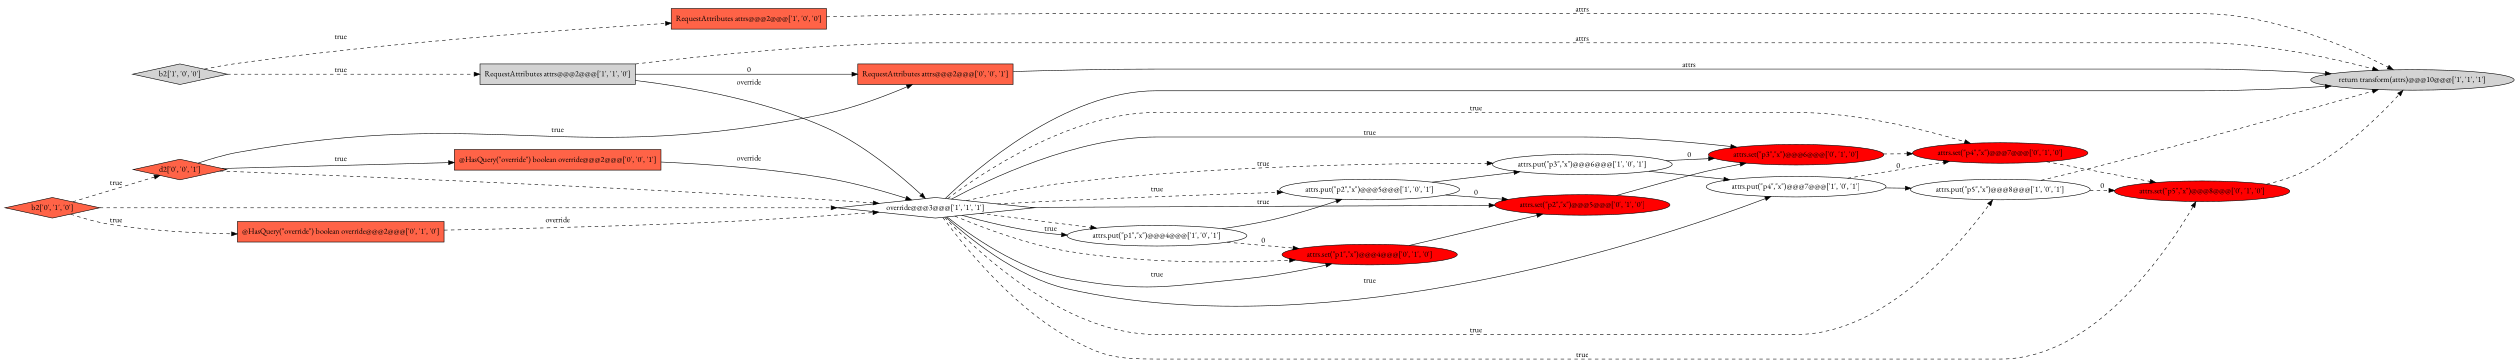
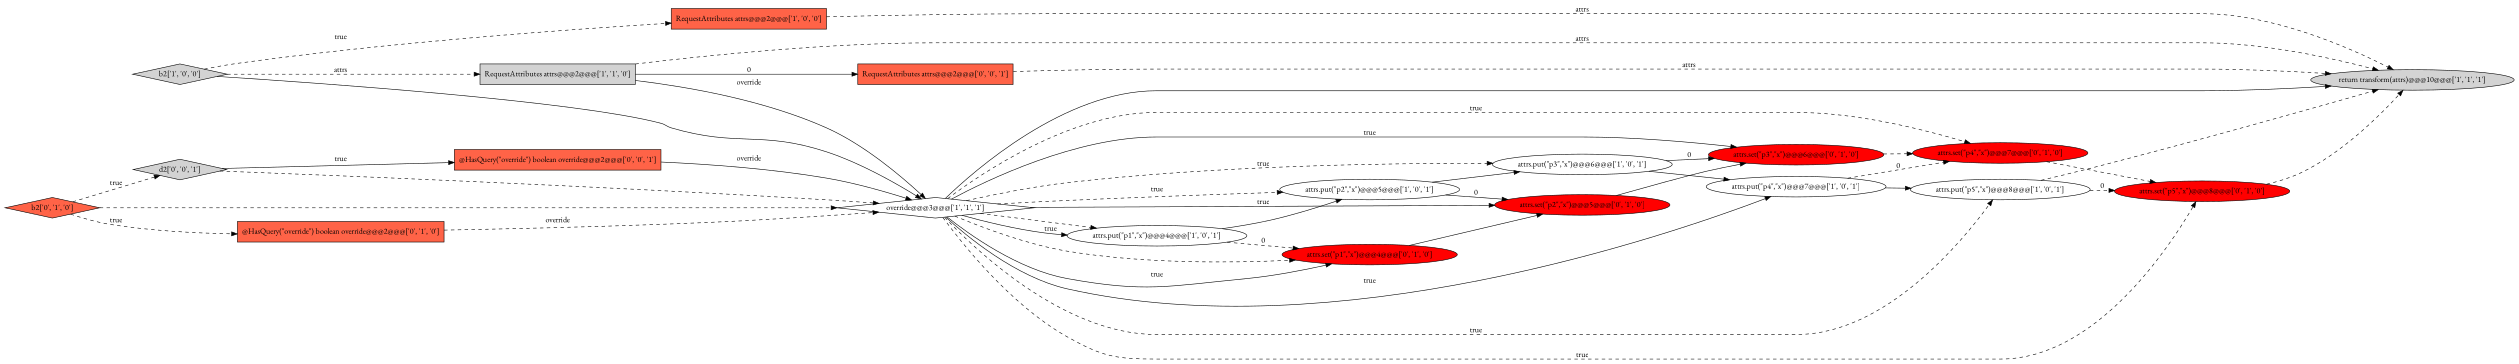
(1669, 69) -> (1669, 69)
(341, 70) -> (341, 70)
none -> (573, 108)
(554, 136) -> none
(180, 170) -> (180, 170)
